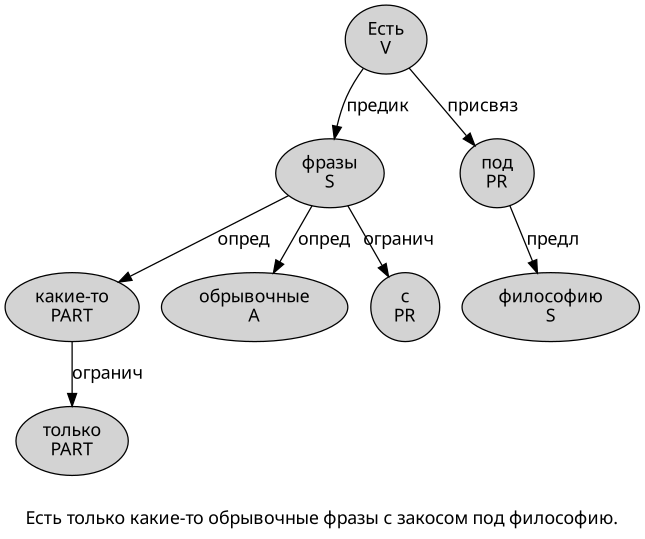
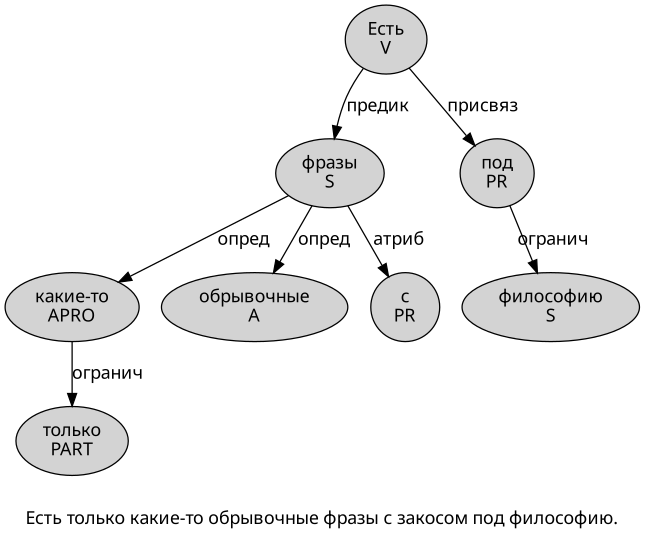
(399, 240) -> (399, 240)
(553, 240) -> (553, 240)
(72, 307) -> (72, 307)
